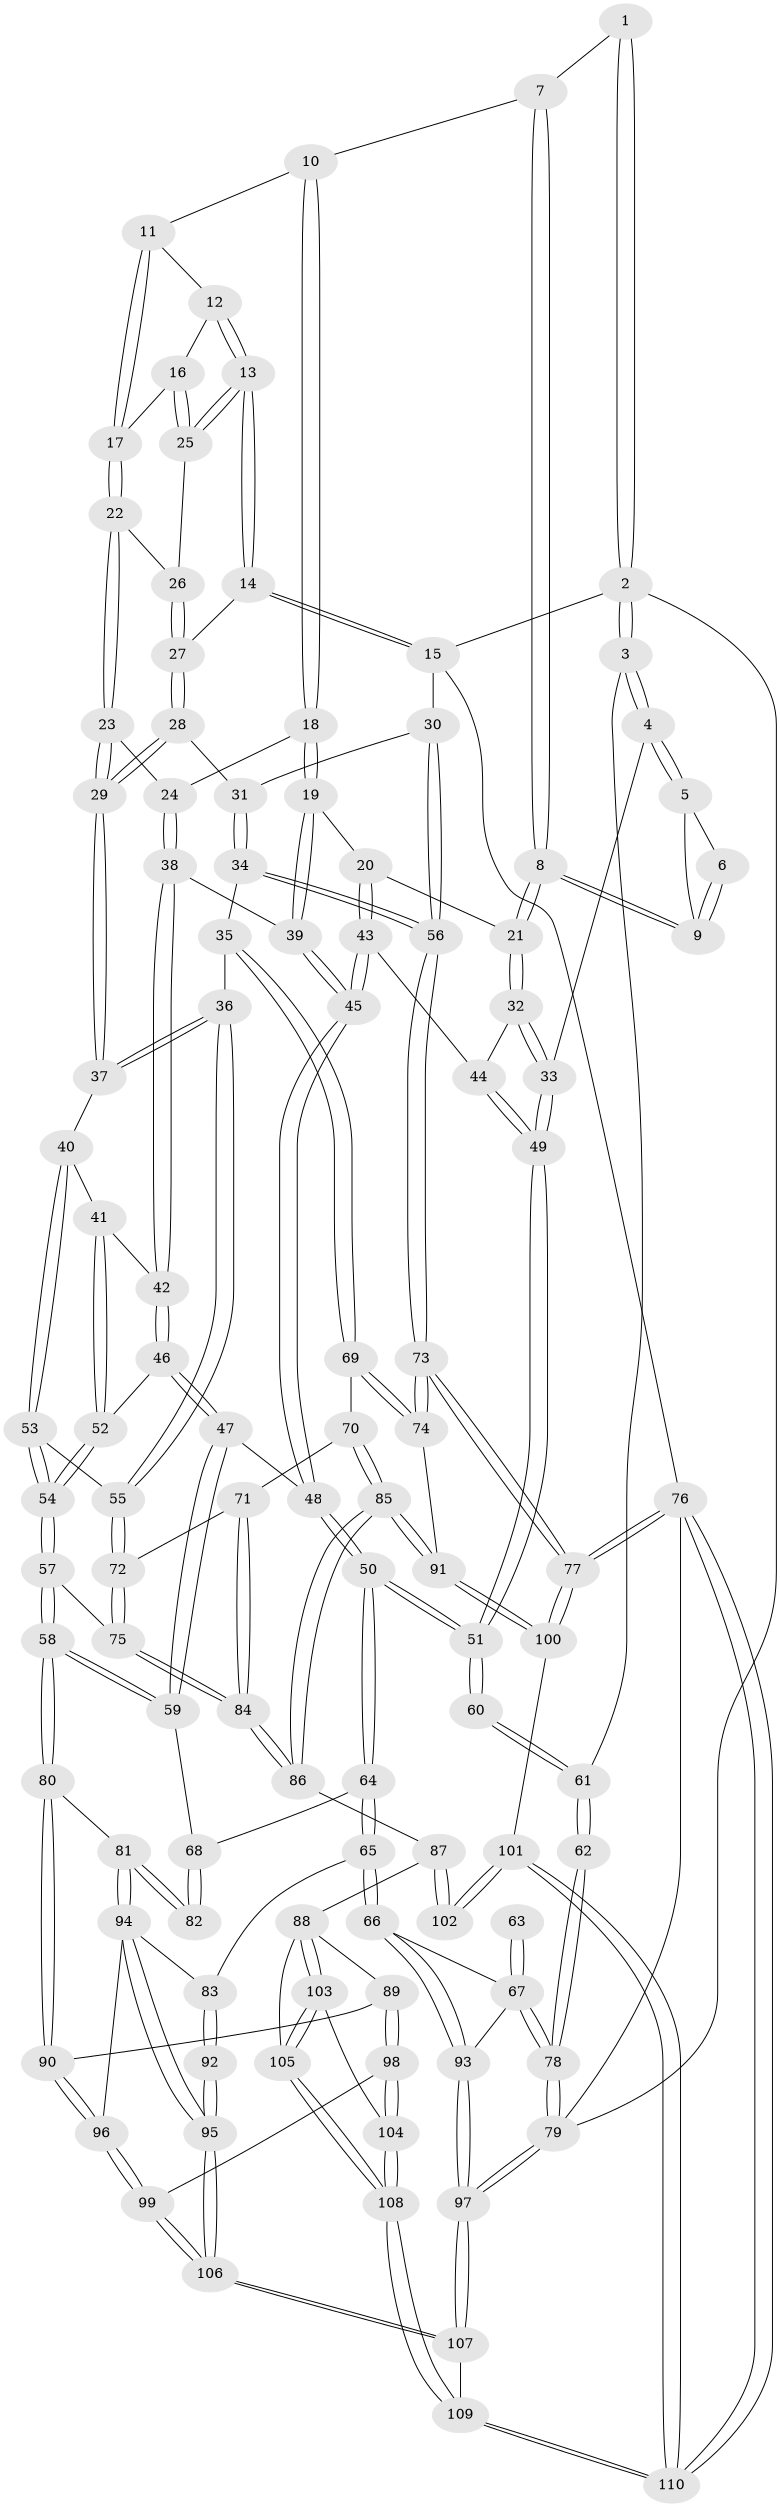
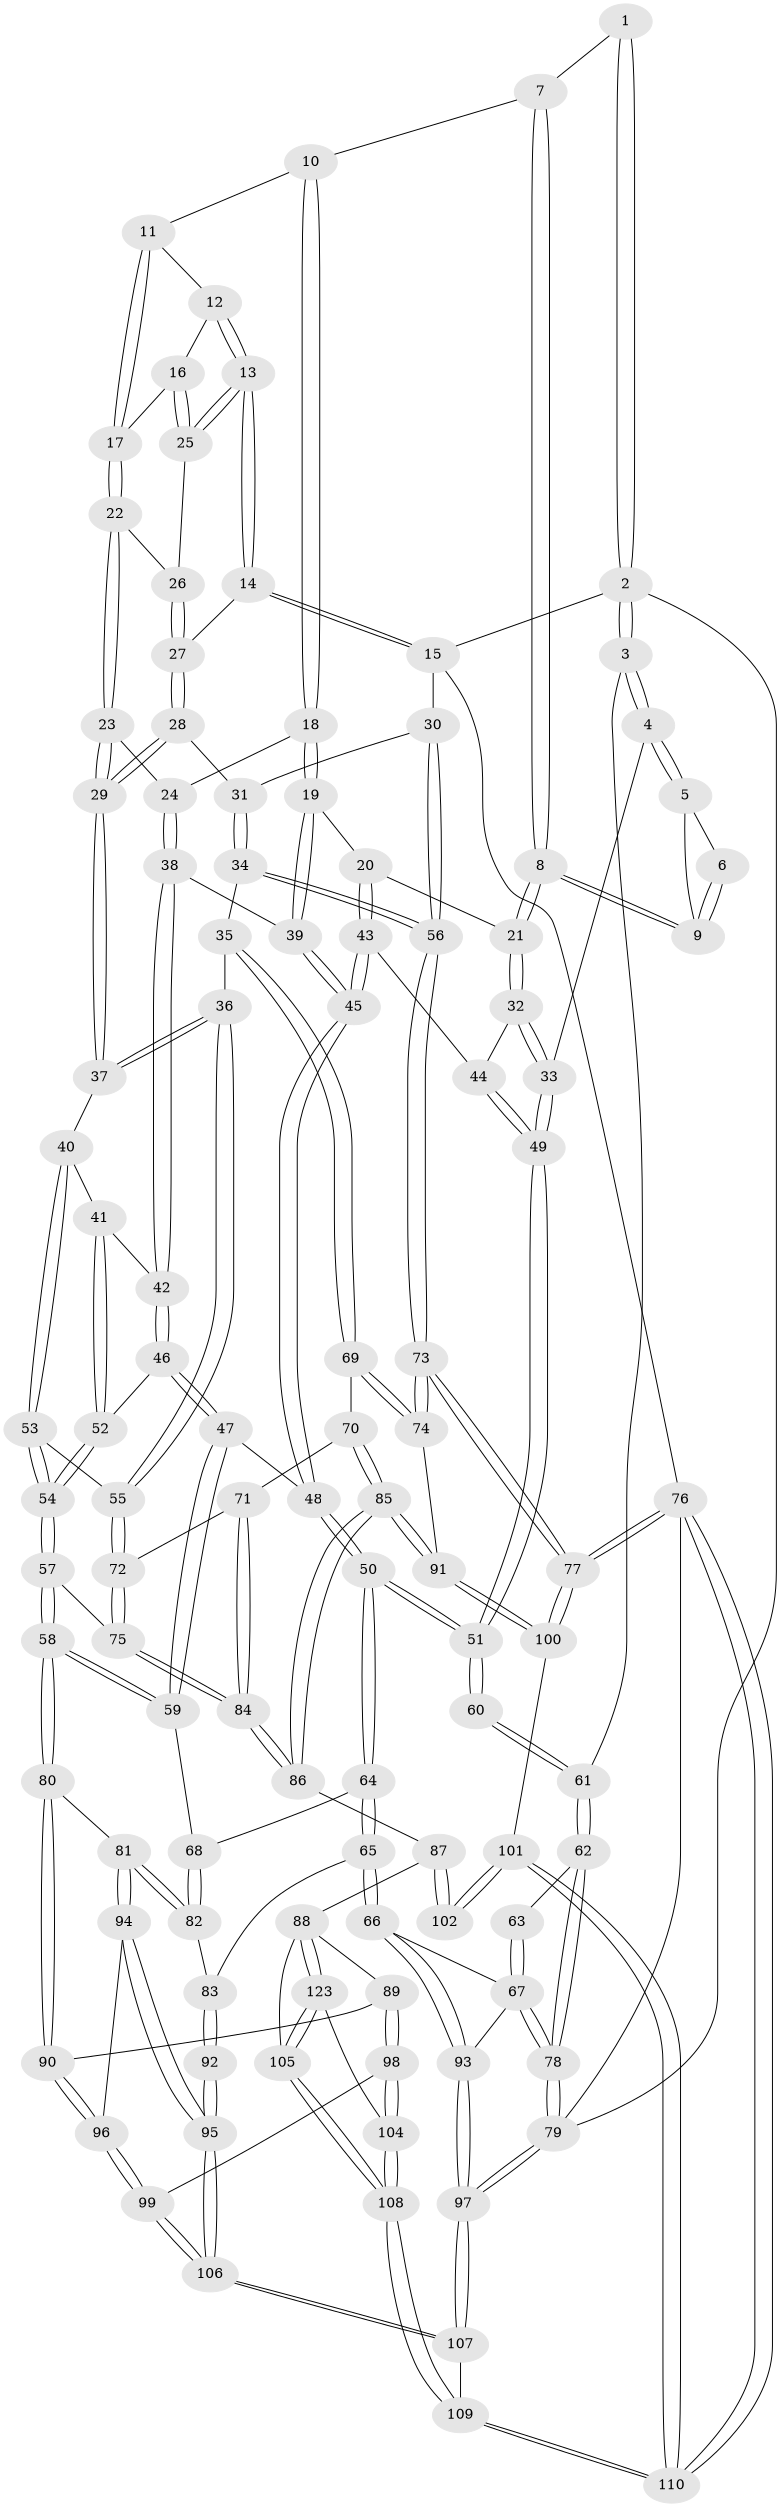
none -> (548, 1890)
(167, 1958) -> (202, 1957)
(320, 1993) -> (320, 1993)
